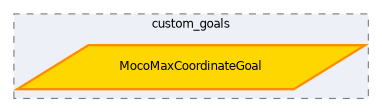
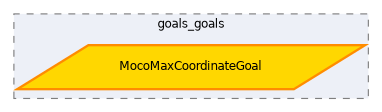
(191, 25) -> (191, 25)
